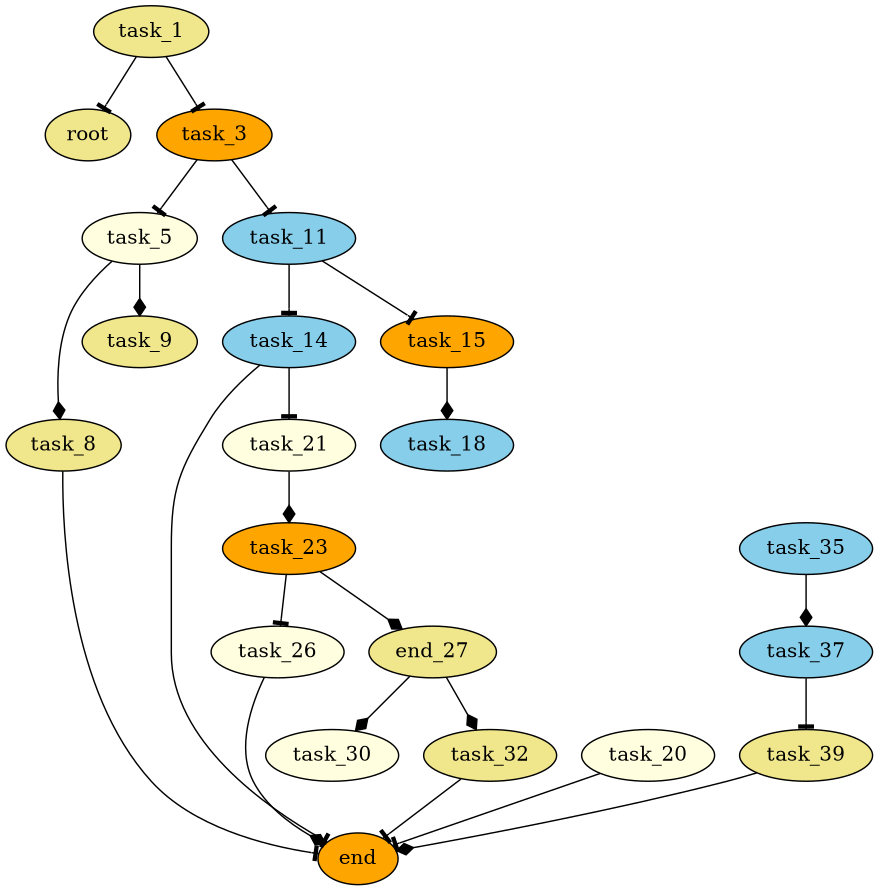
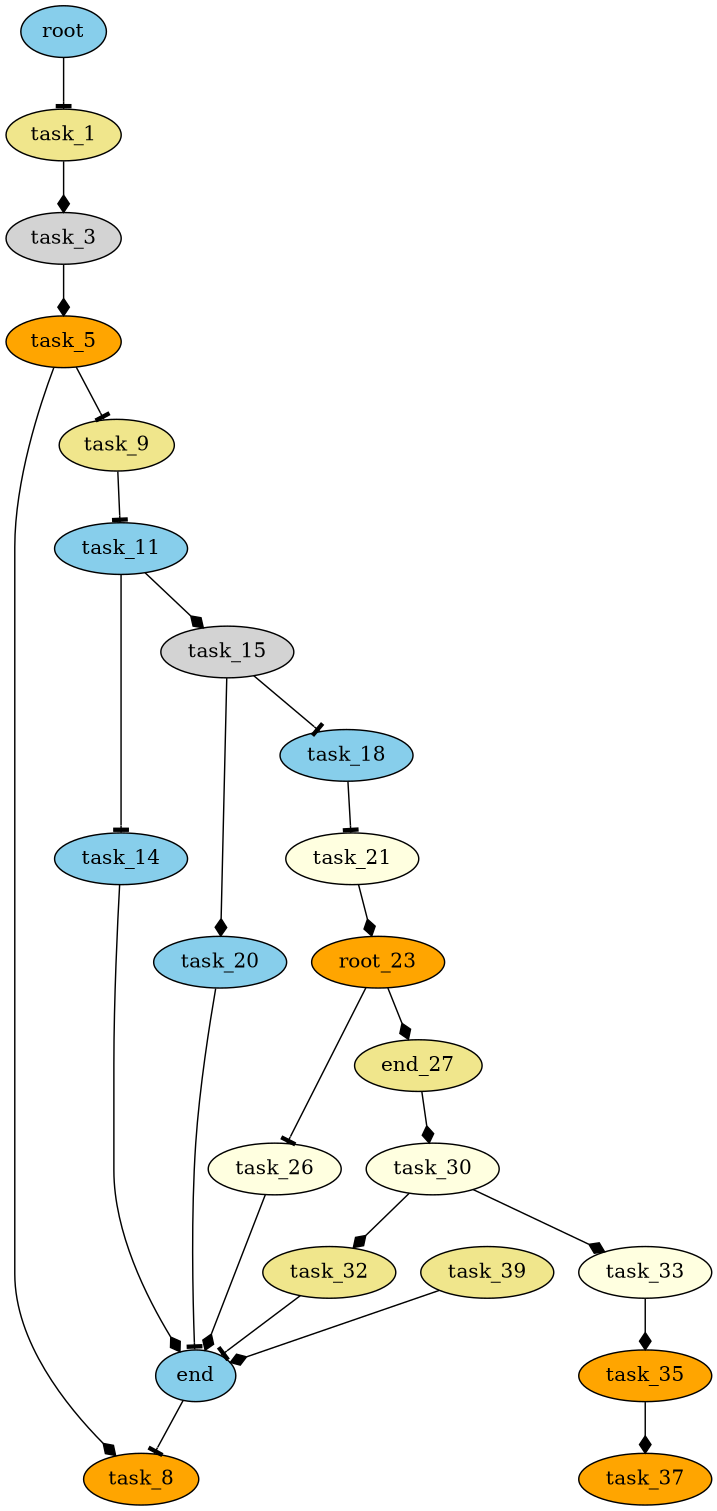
(181, 80) -> (64, 178)
(121, 81) -> (64, 80)
(88, 135) -> (64, 32)
(214, 135) -> (64, 238)
(179, 183) -> (64, 282)
(249, 183) -> (119, 493)
(140, 238) -> (64, 342)
(140, 282) -> (88, 390)
(365, 288) -> (168, 594)
(447, 342) -> (227, 652)
(447, 385) -> (284, 701)
(289, 390) -> (349, 804)
(64, 445) -> (141, 1479)
(289, 549) -> (378, 962)
(806, 549) -> (645, 1376)
(171, 619) -> (114, 1116)
(806, 652) -> (645, 1479)
(457, 696) -> (388, 1214)
(806, 700) -> none
(110, 718) -> (170, 1424)
(648, 755) -> (220, 962)
none -> (224, 798)
(358, 859) -> (196, 1376)
none -> (645, 1272)
